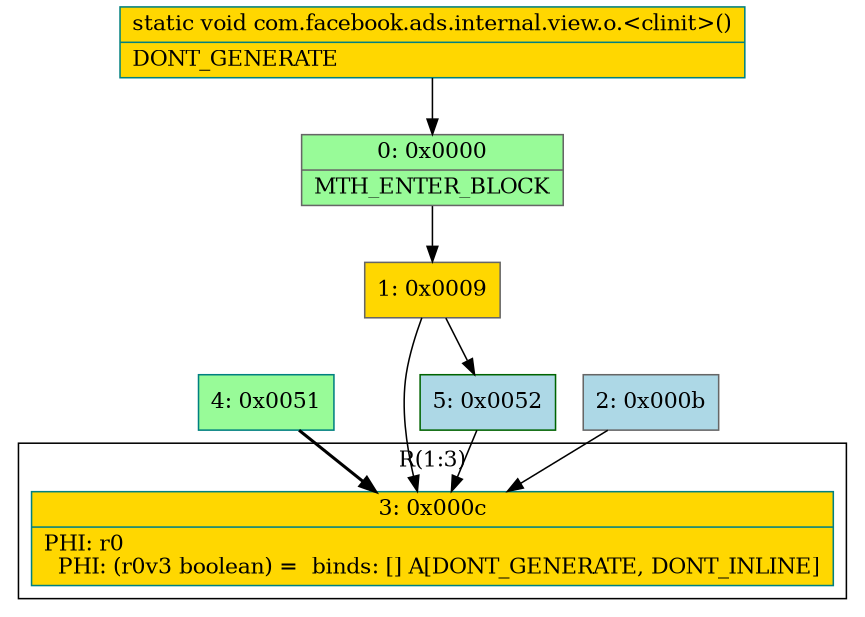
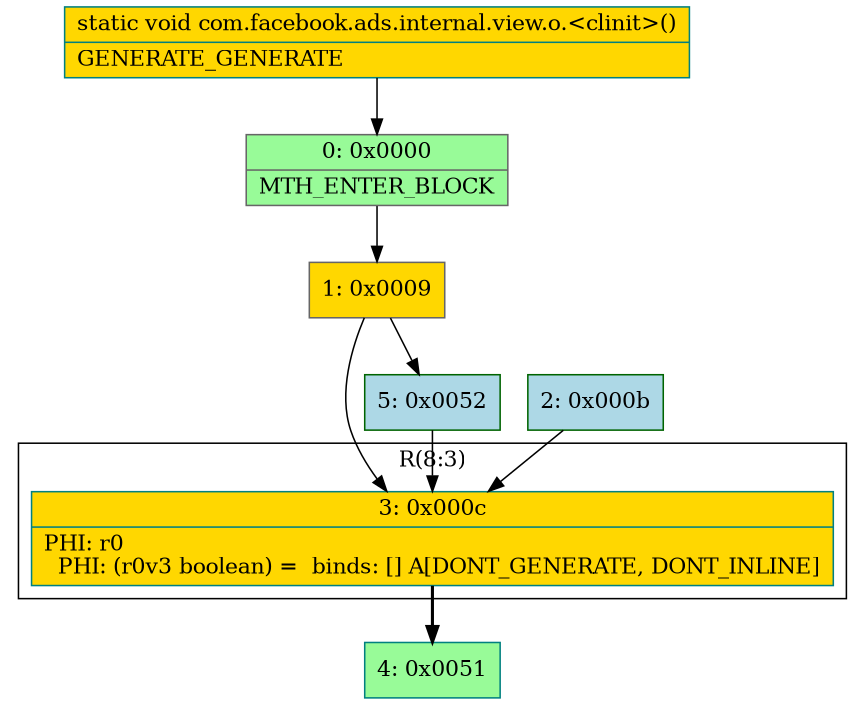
(235, 59) -> (211, 59)
(651, 402) -> (596, 402)
(331, 456) -> (432, 608)
(432, 461) -> (432, 461)
